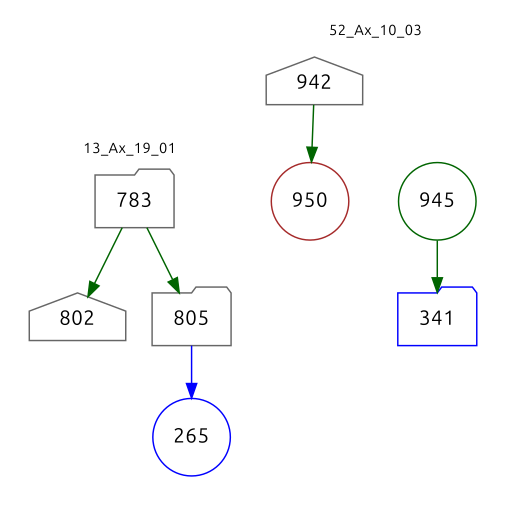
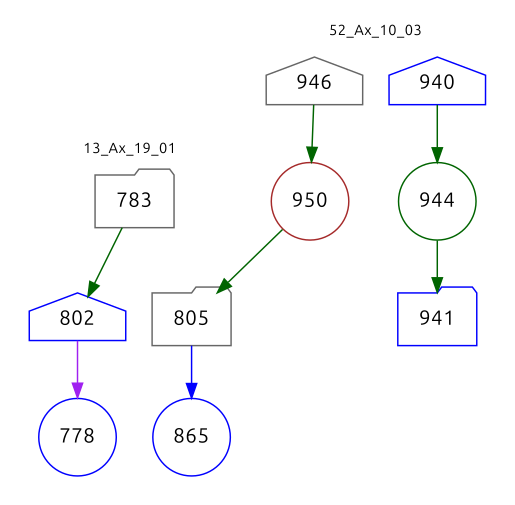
(314, 83) -> (314, 83)
none -> (437, 83)
(437, 201) -> (437, 201)
(160, 254) -> (264, 248)
(78, 319) -> (78, 319)
(437, 319) -> (437, 319)
none -> (78, 437)
(192, 437) -> (192, 437)
